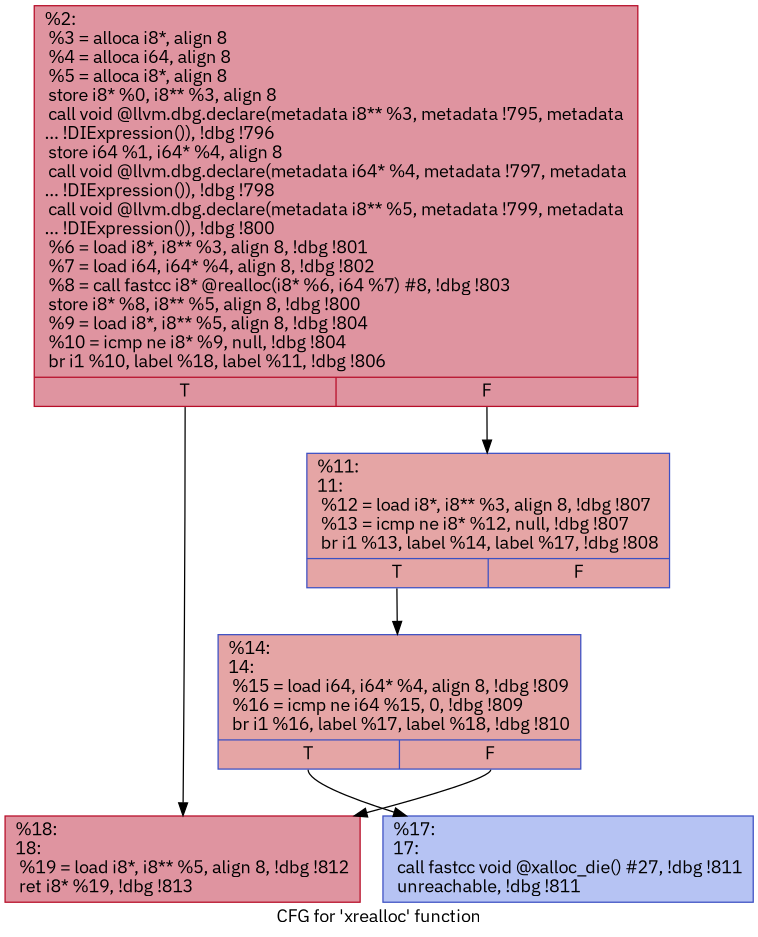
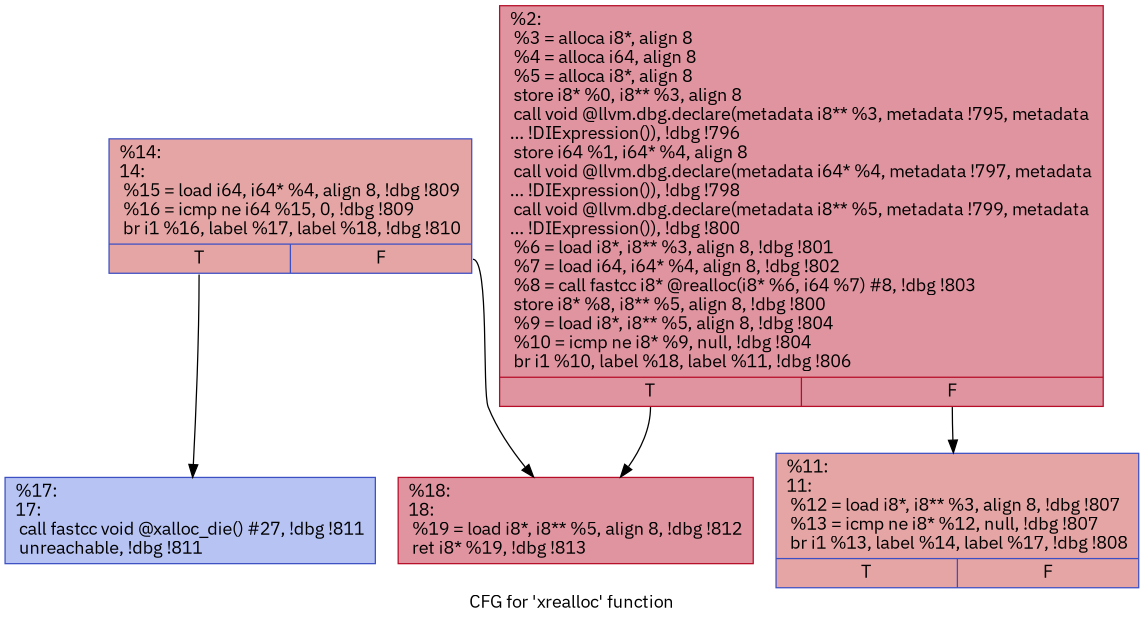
(397, 605) -> none
